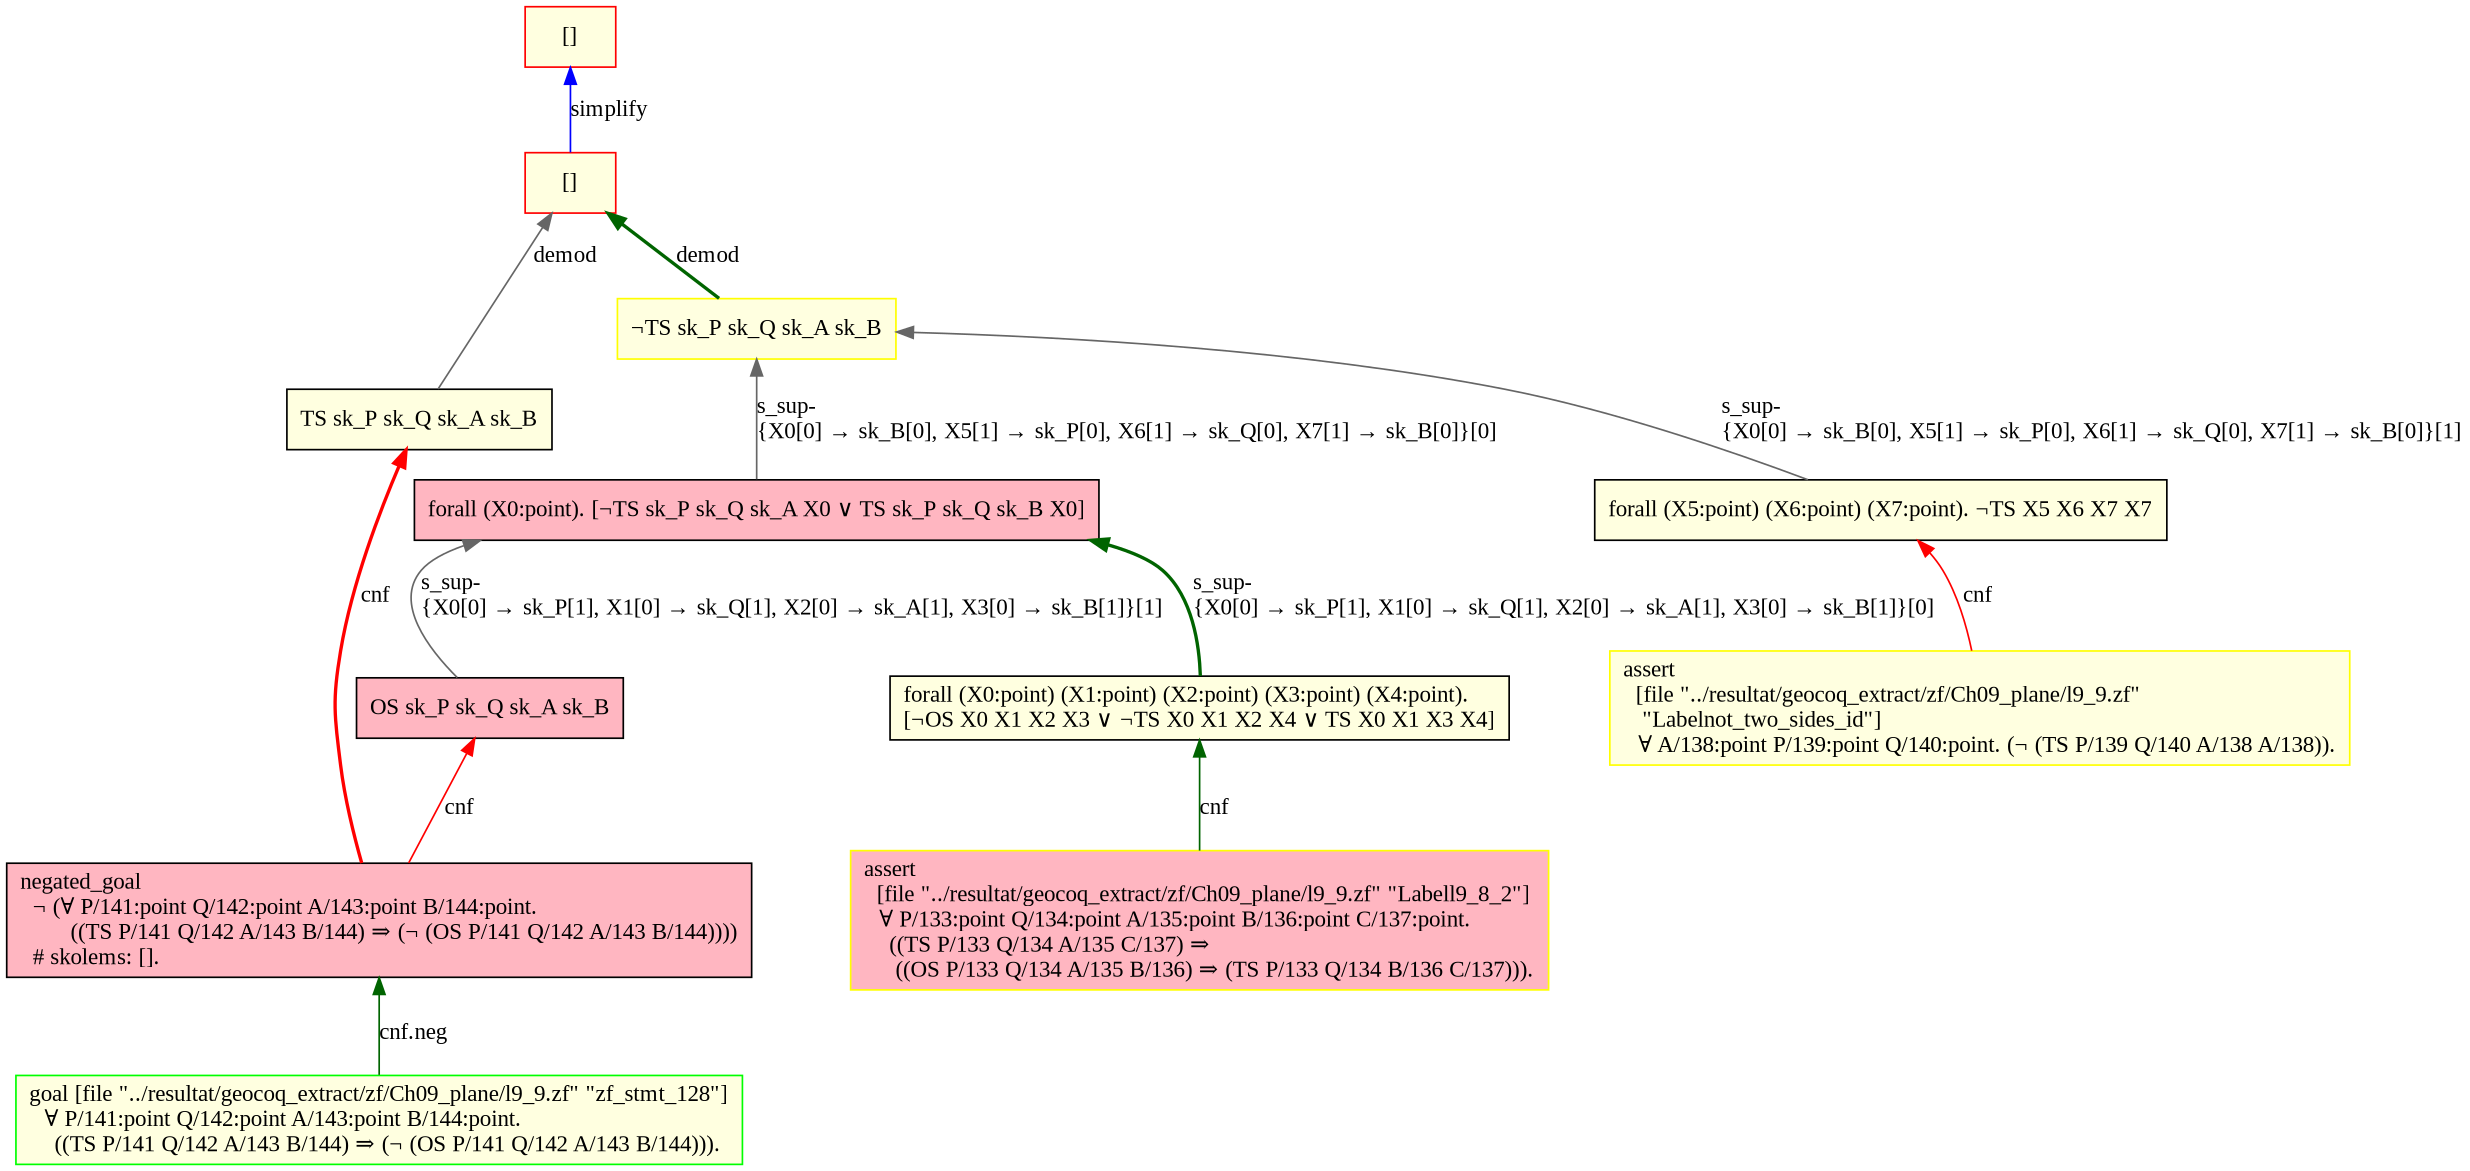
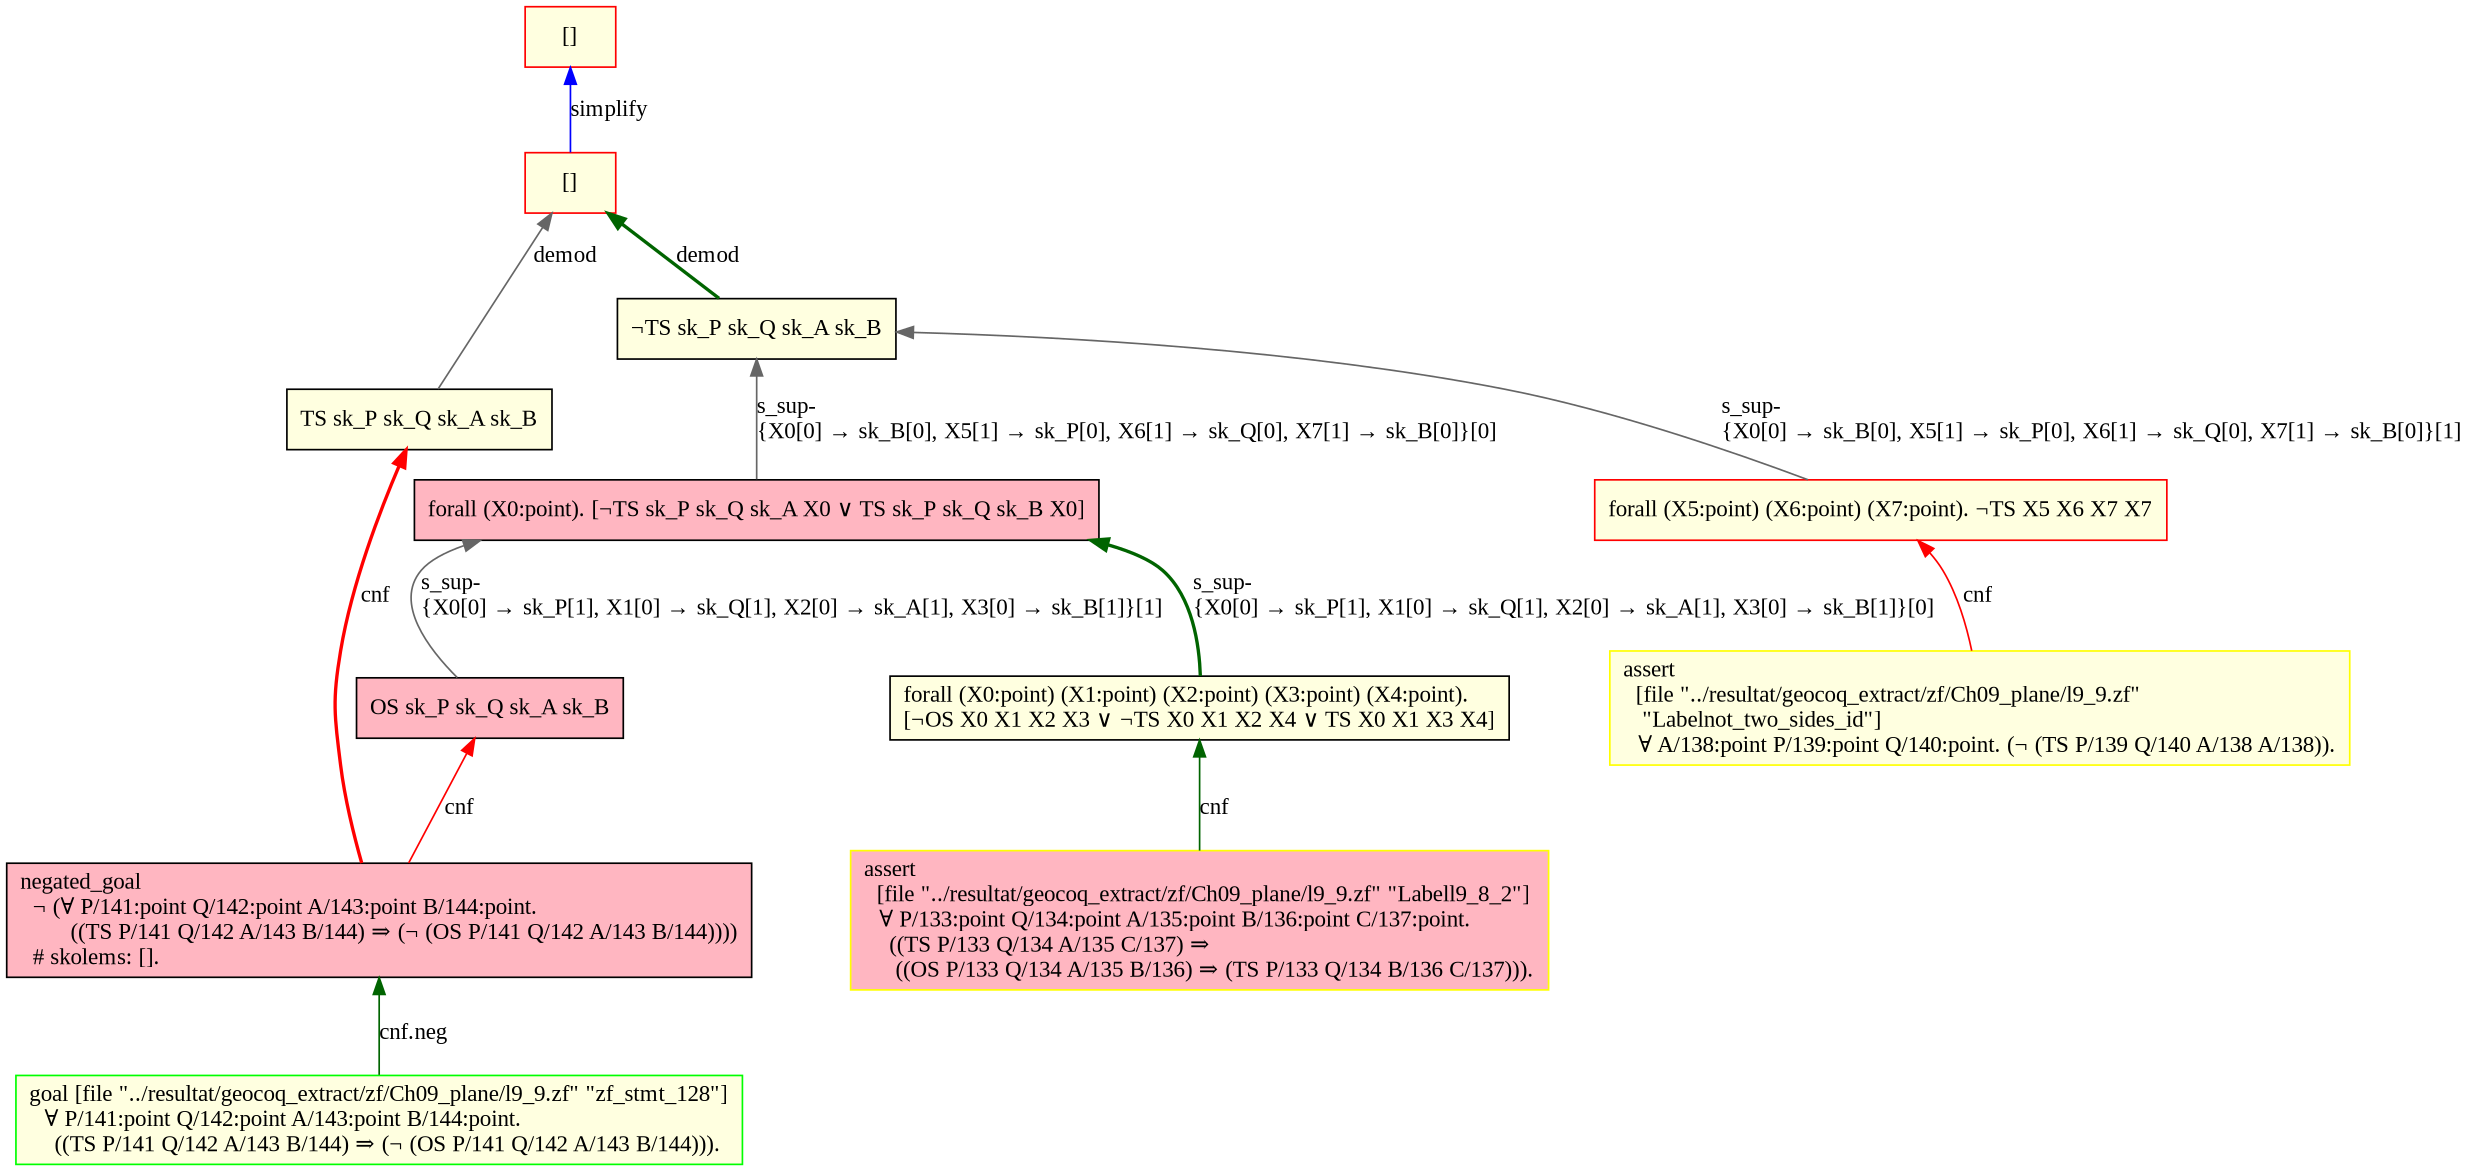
(757, 329) -> (757, 329)
(1881, 510) -> (1881, 510)
